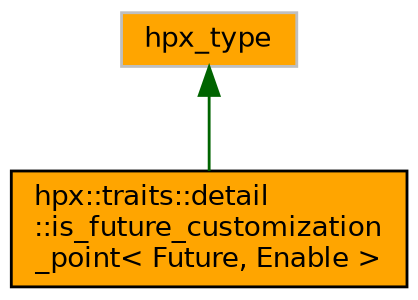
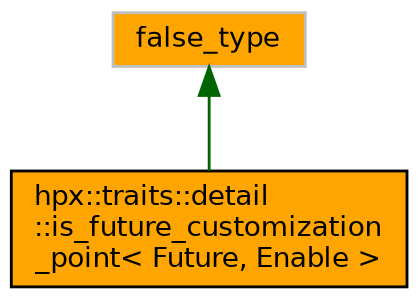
(209, 40) -> (209, 40)
